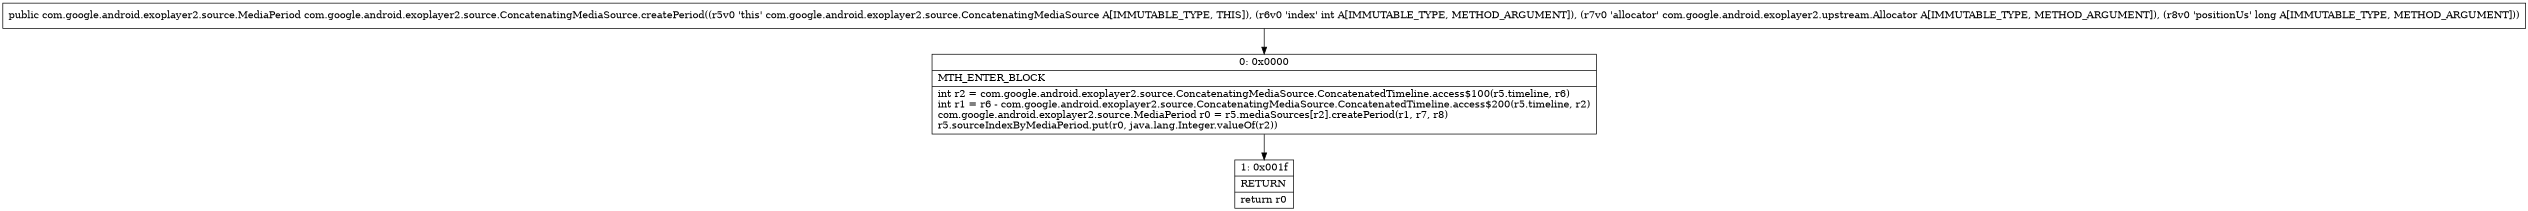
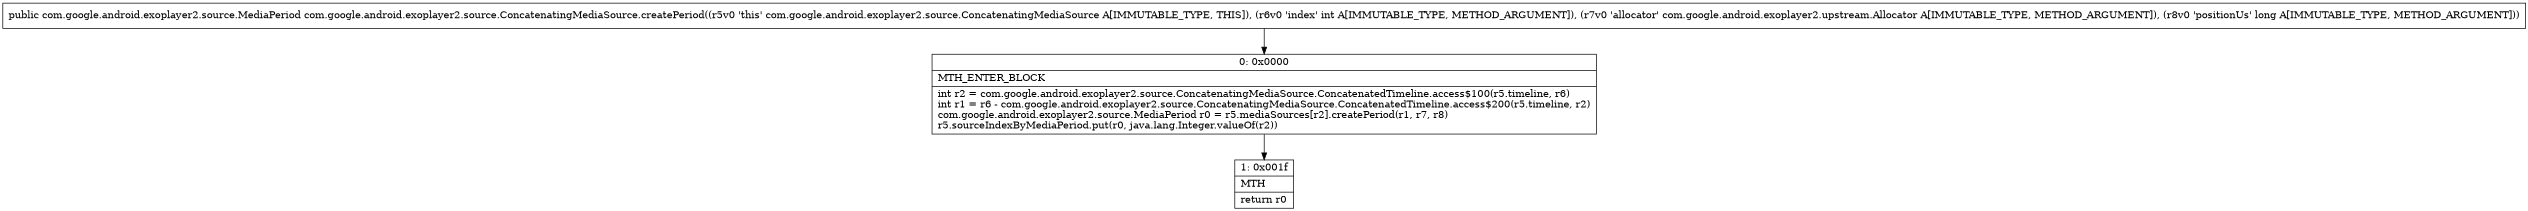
(1263, 184) -> (1253, 184)
